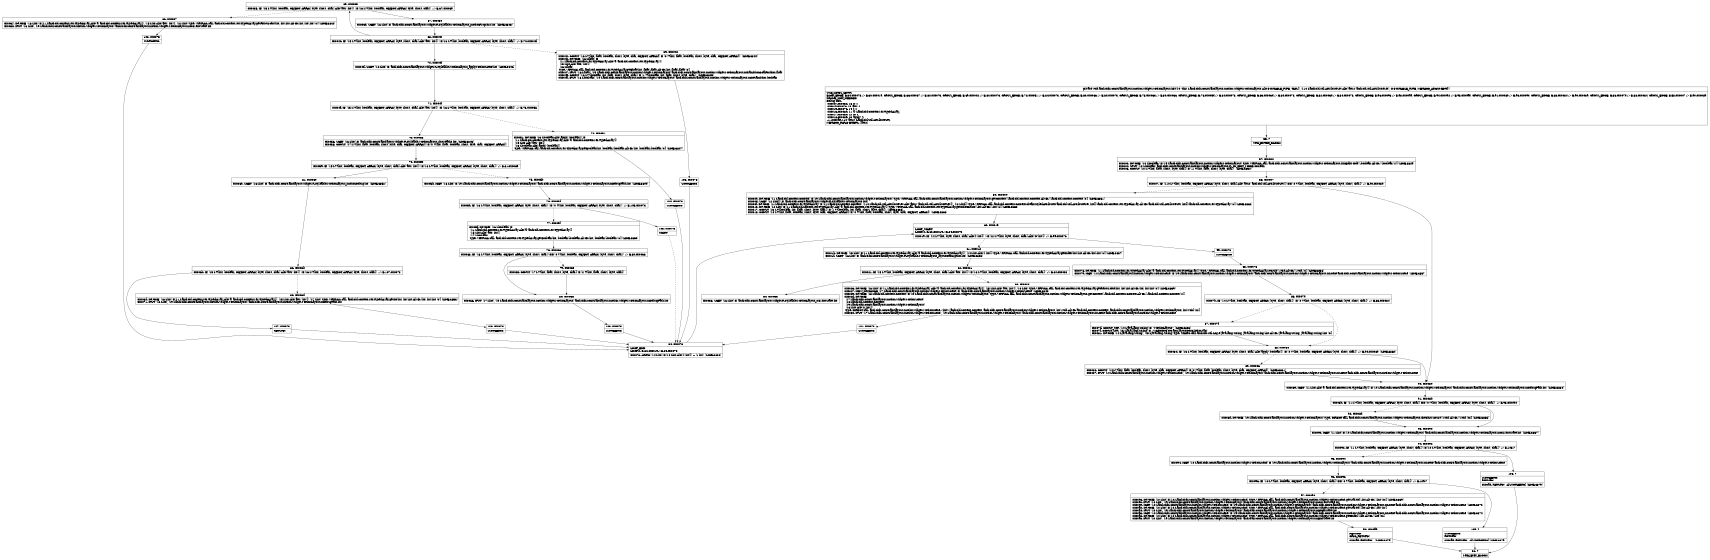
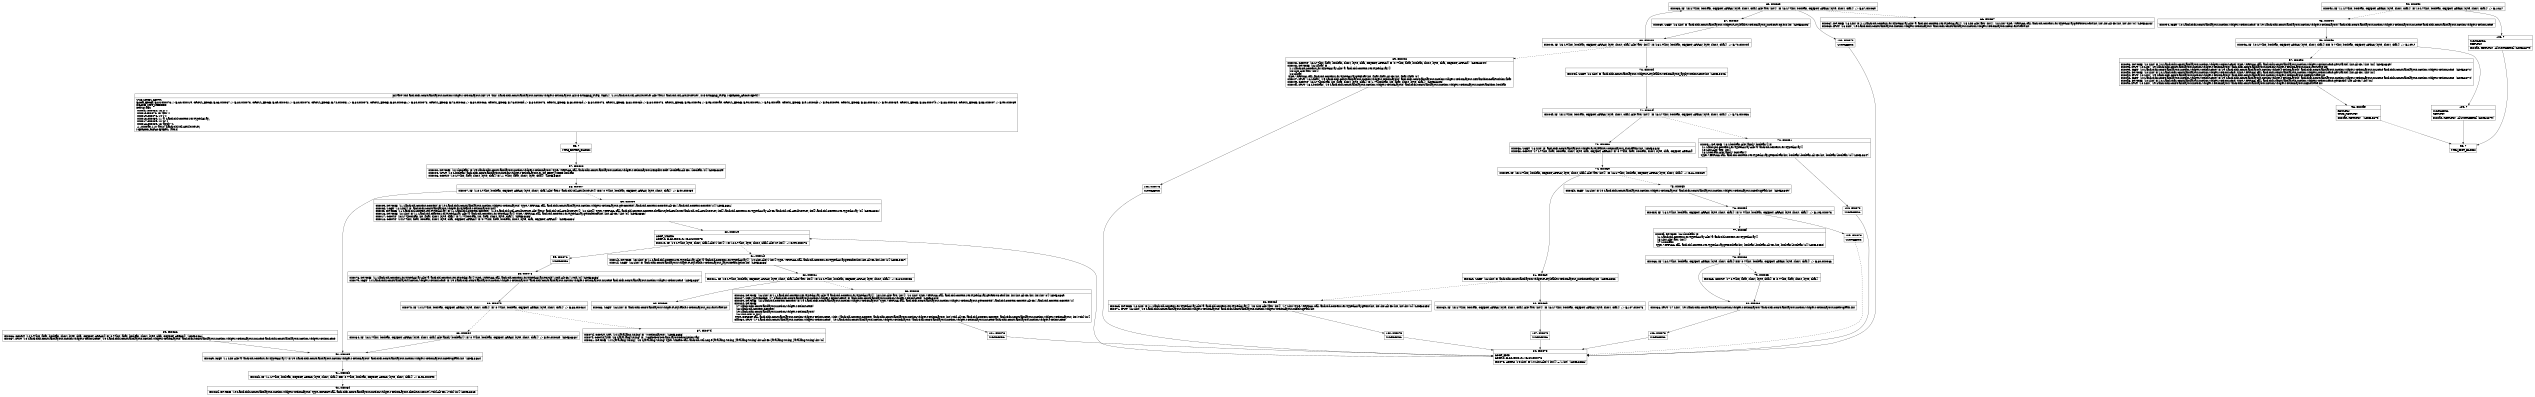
(161, 31) -> (1816, 25)
(924, 230) -> (665, 236)
(663, 233) -> (1853, 240)
(297, 283) -> (1412, 291)
(279, 331) -> (1540, 338)
(1250, 341) -> none
(1269, 359) -> none
(1425, 431) -> none
